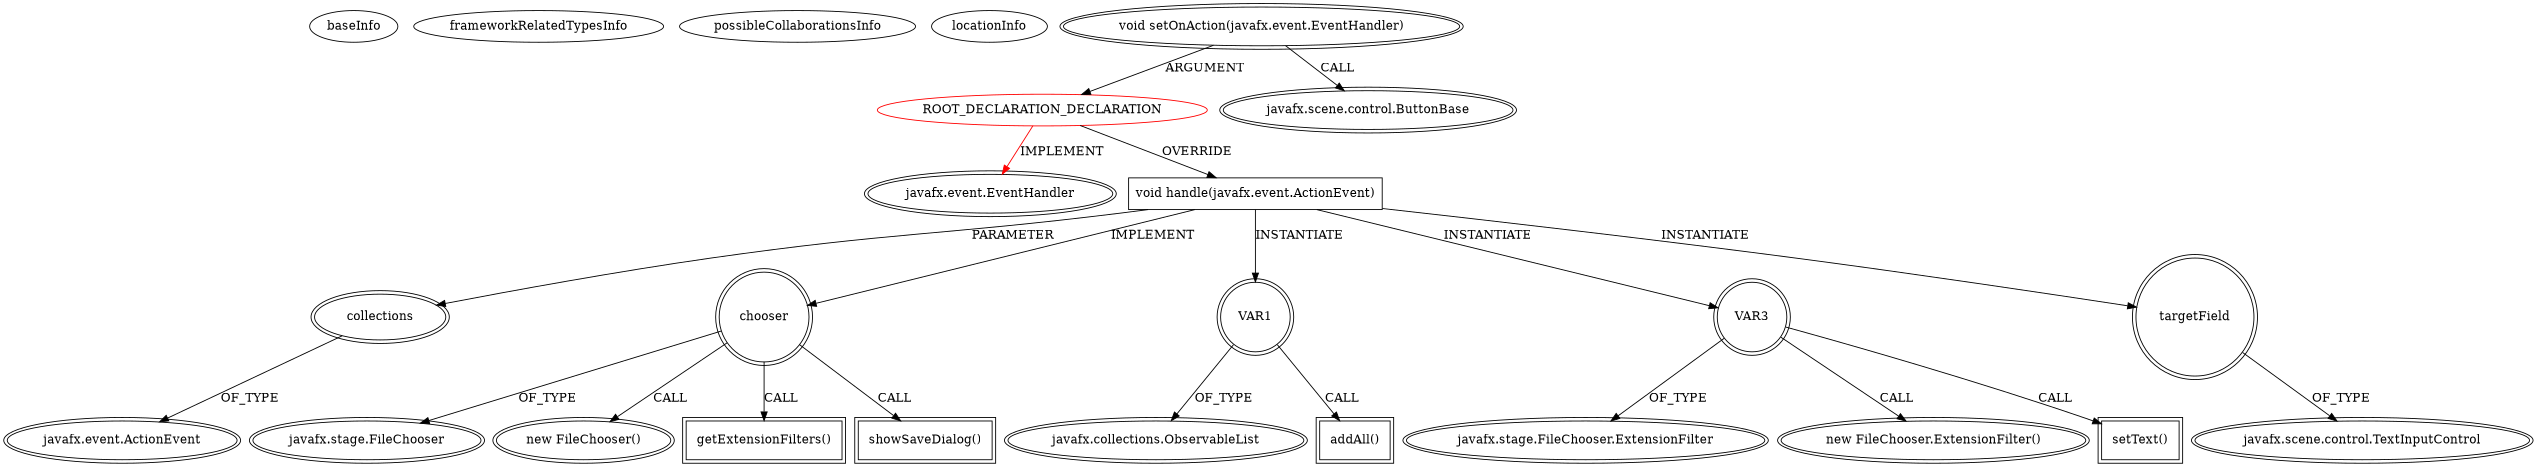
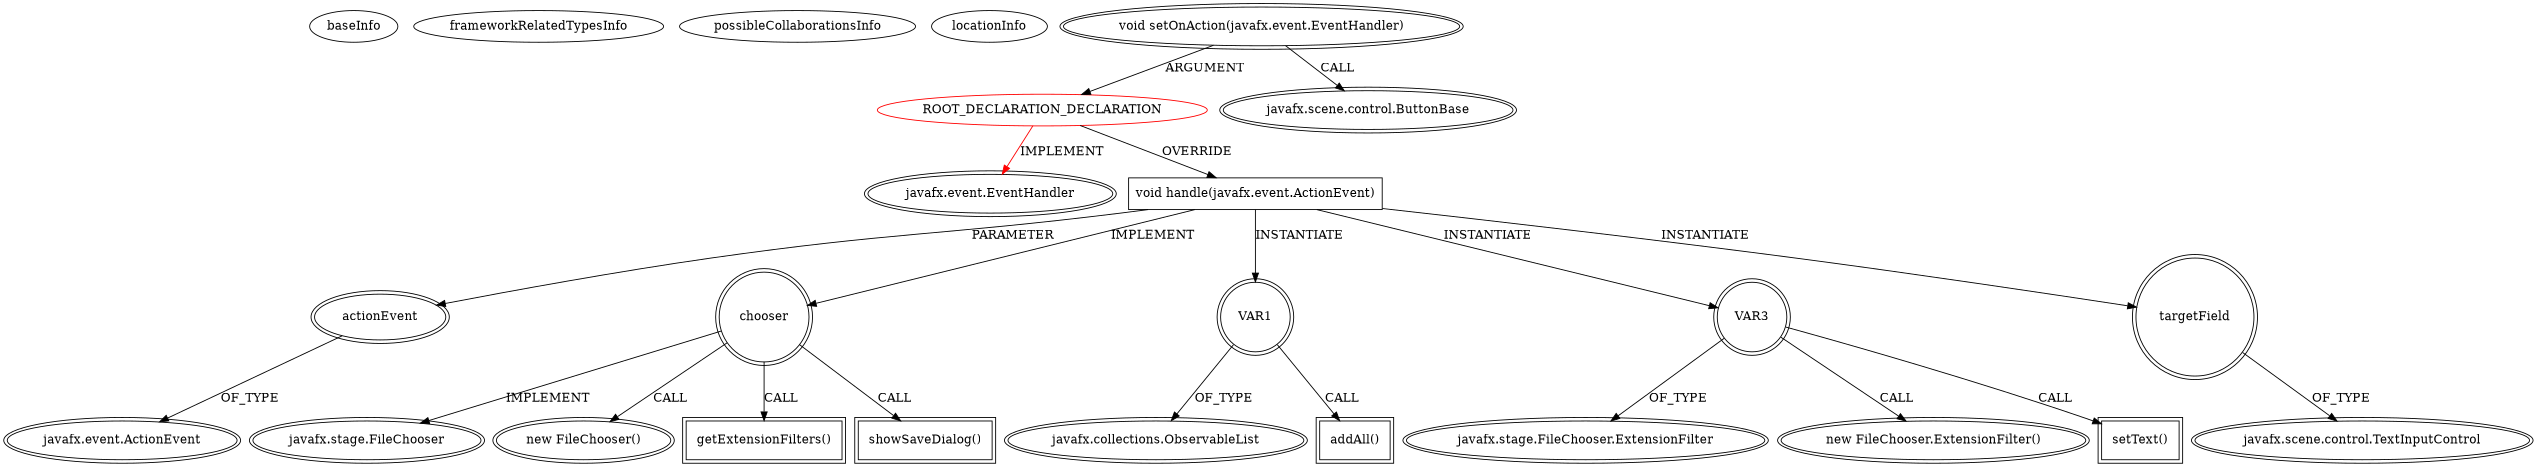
(380, 317) -> (380, 317)
(548, 399) -> (548, 399)
